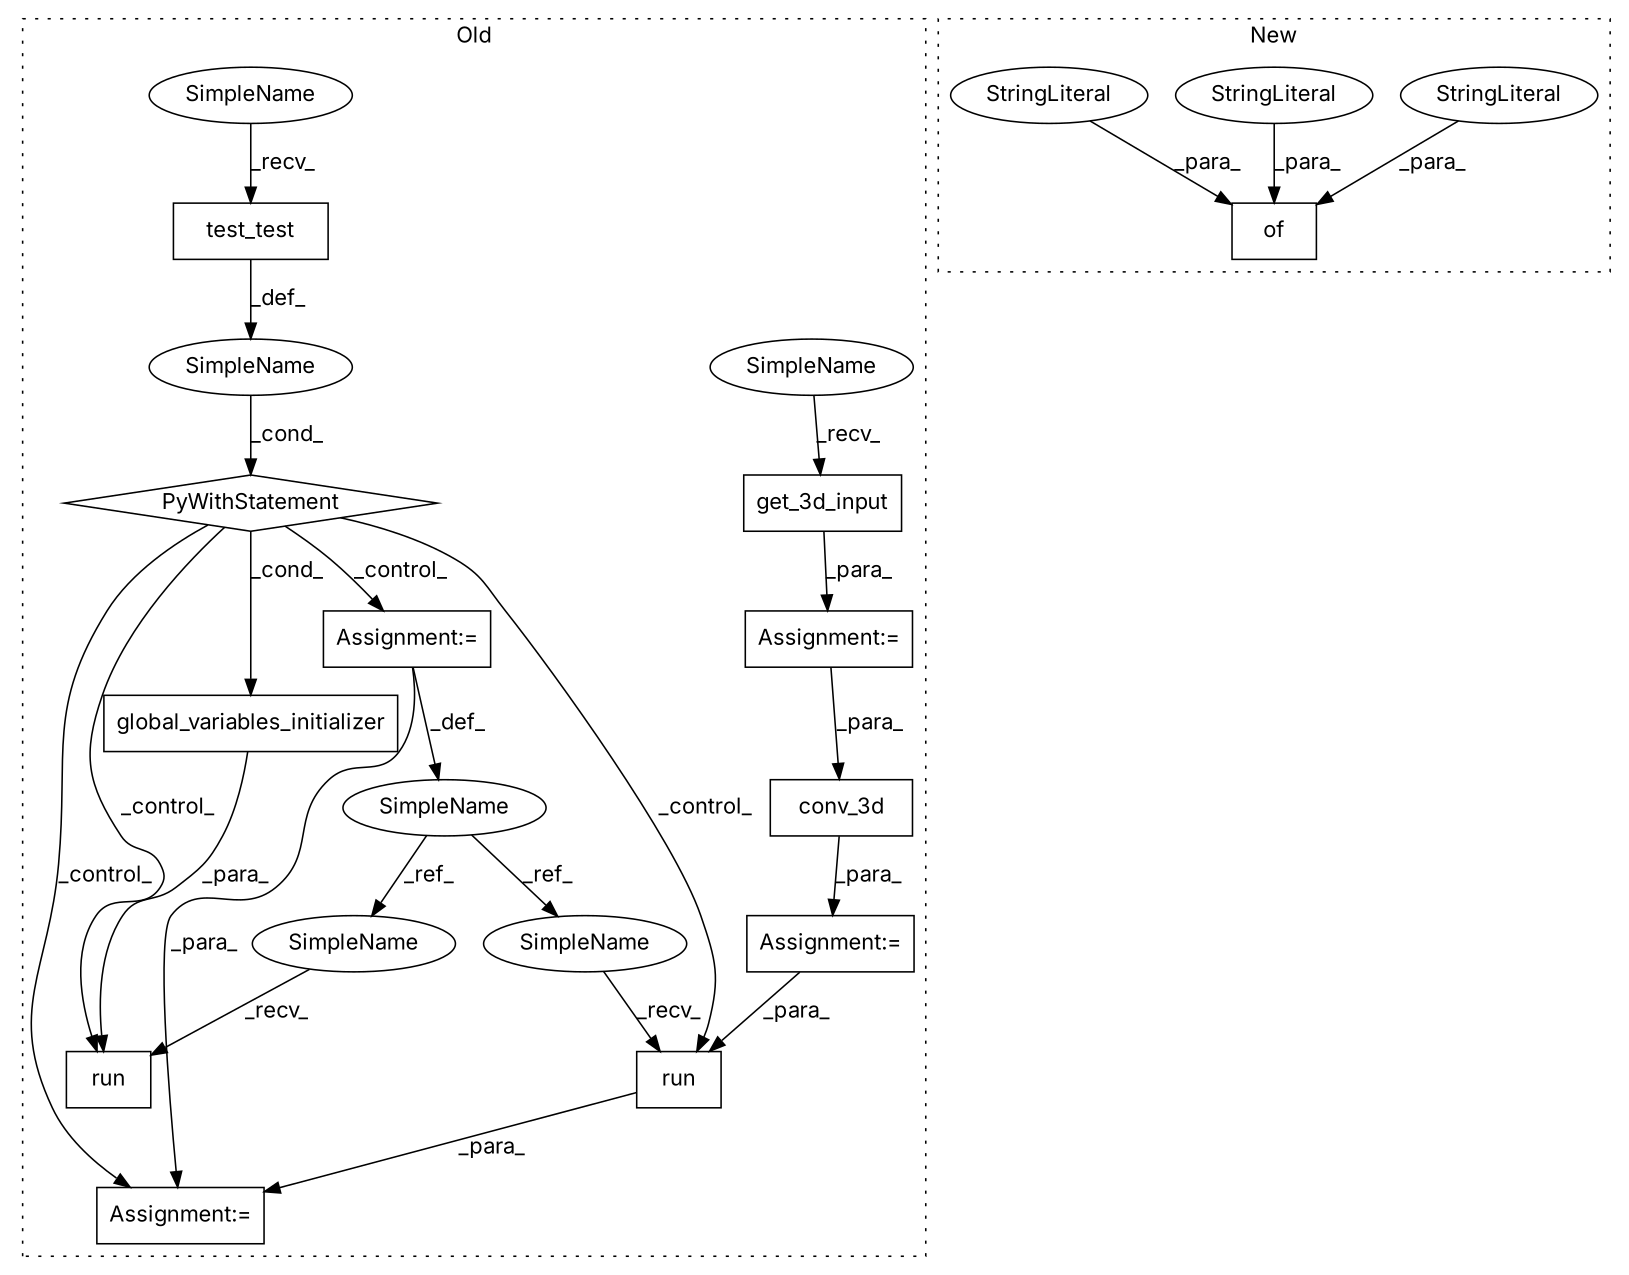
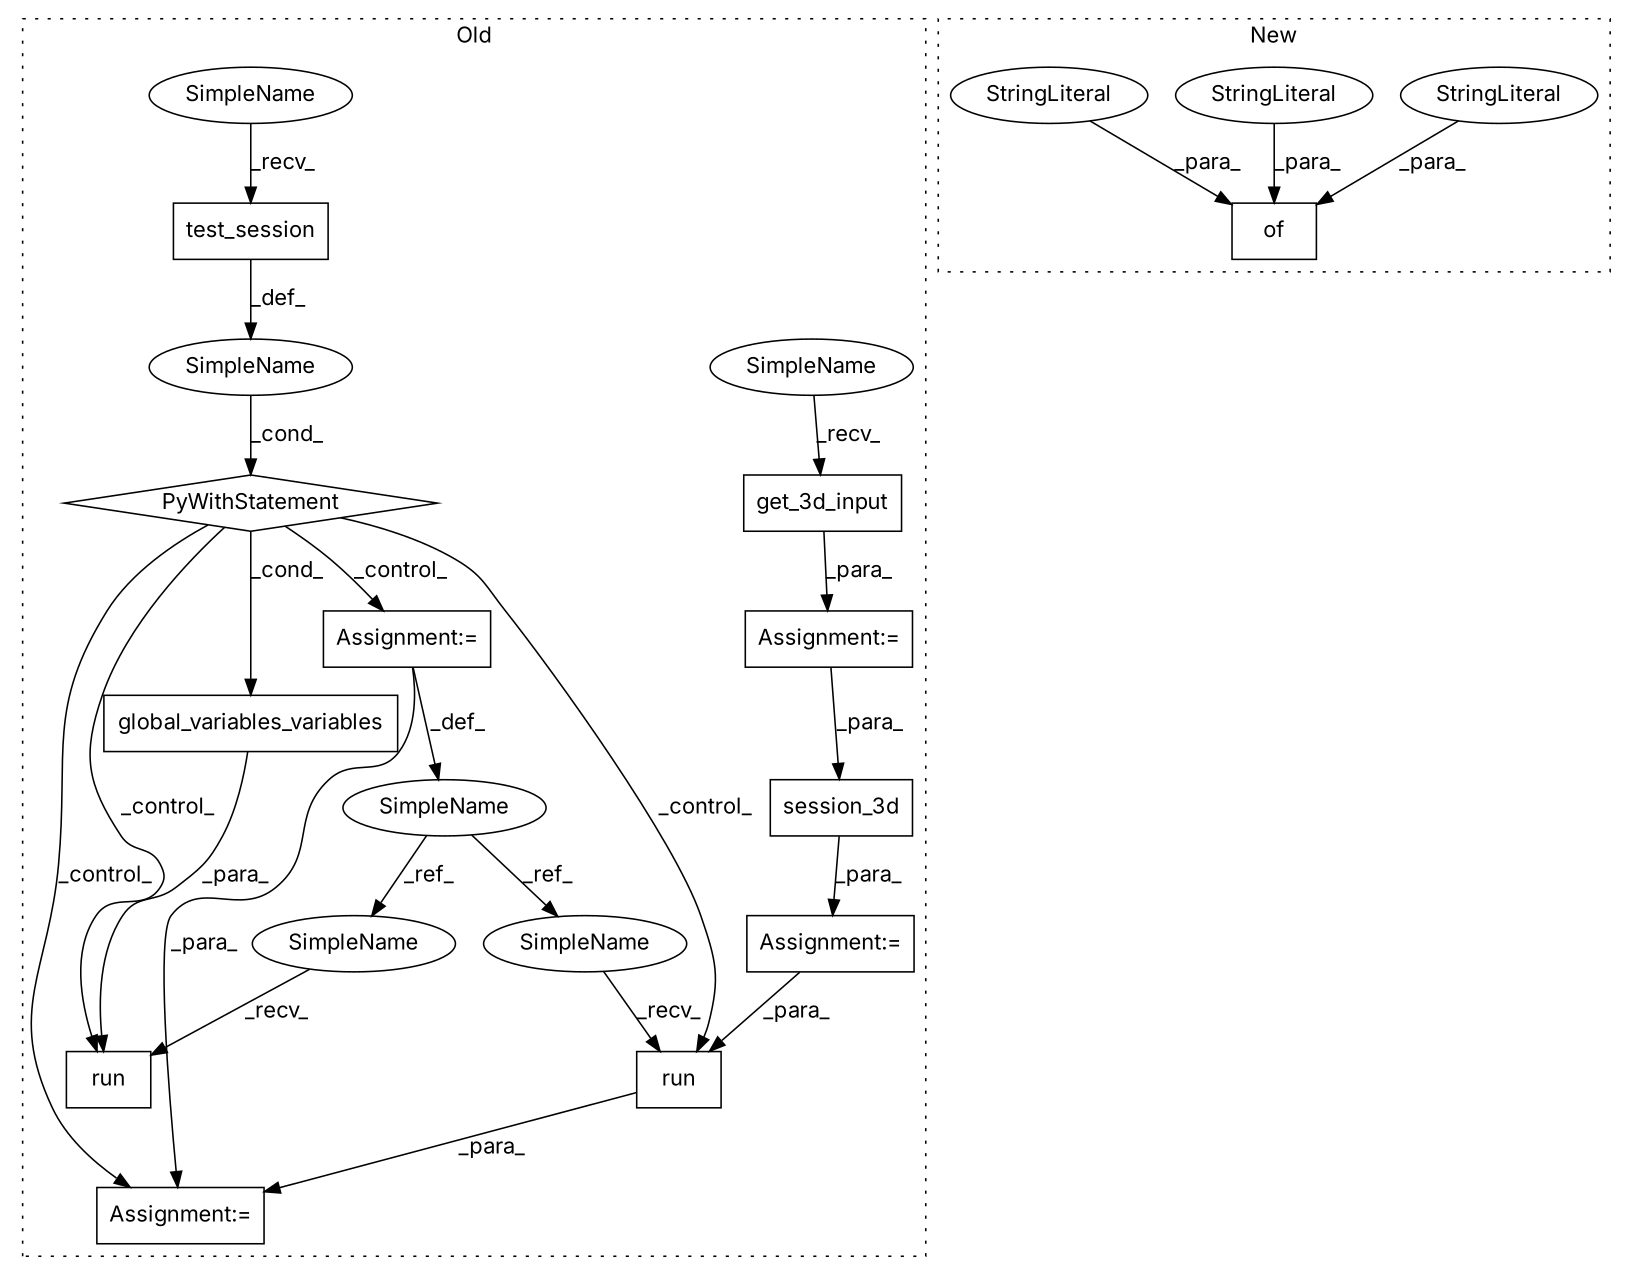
(251, 231) -> (251, 231)
(251, 723) -> (251, 723)
(841, 808) -> (841, 808)
